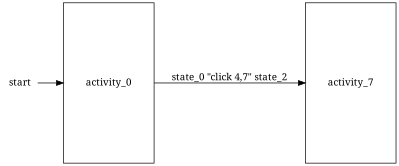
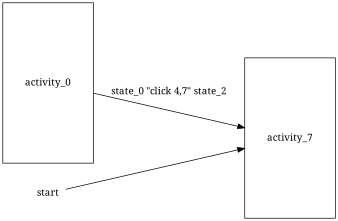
(47, 83) -> (152, 170)
